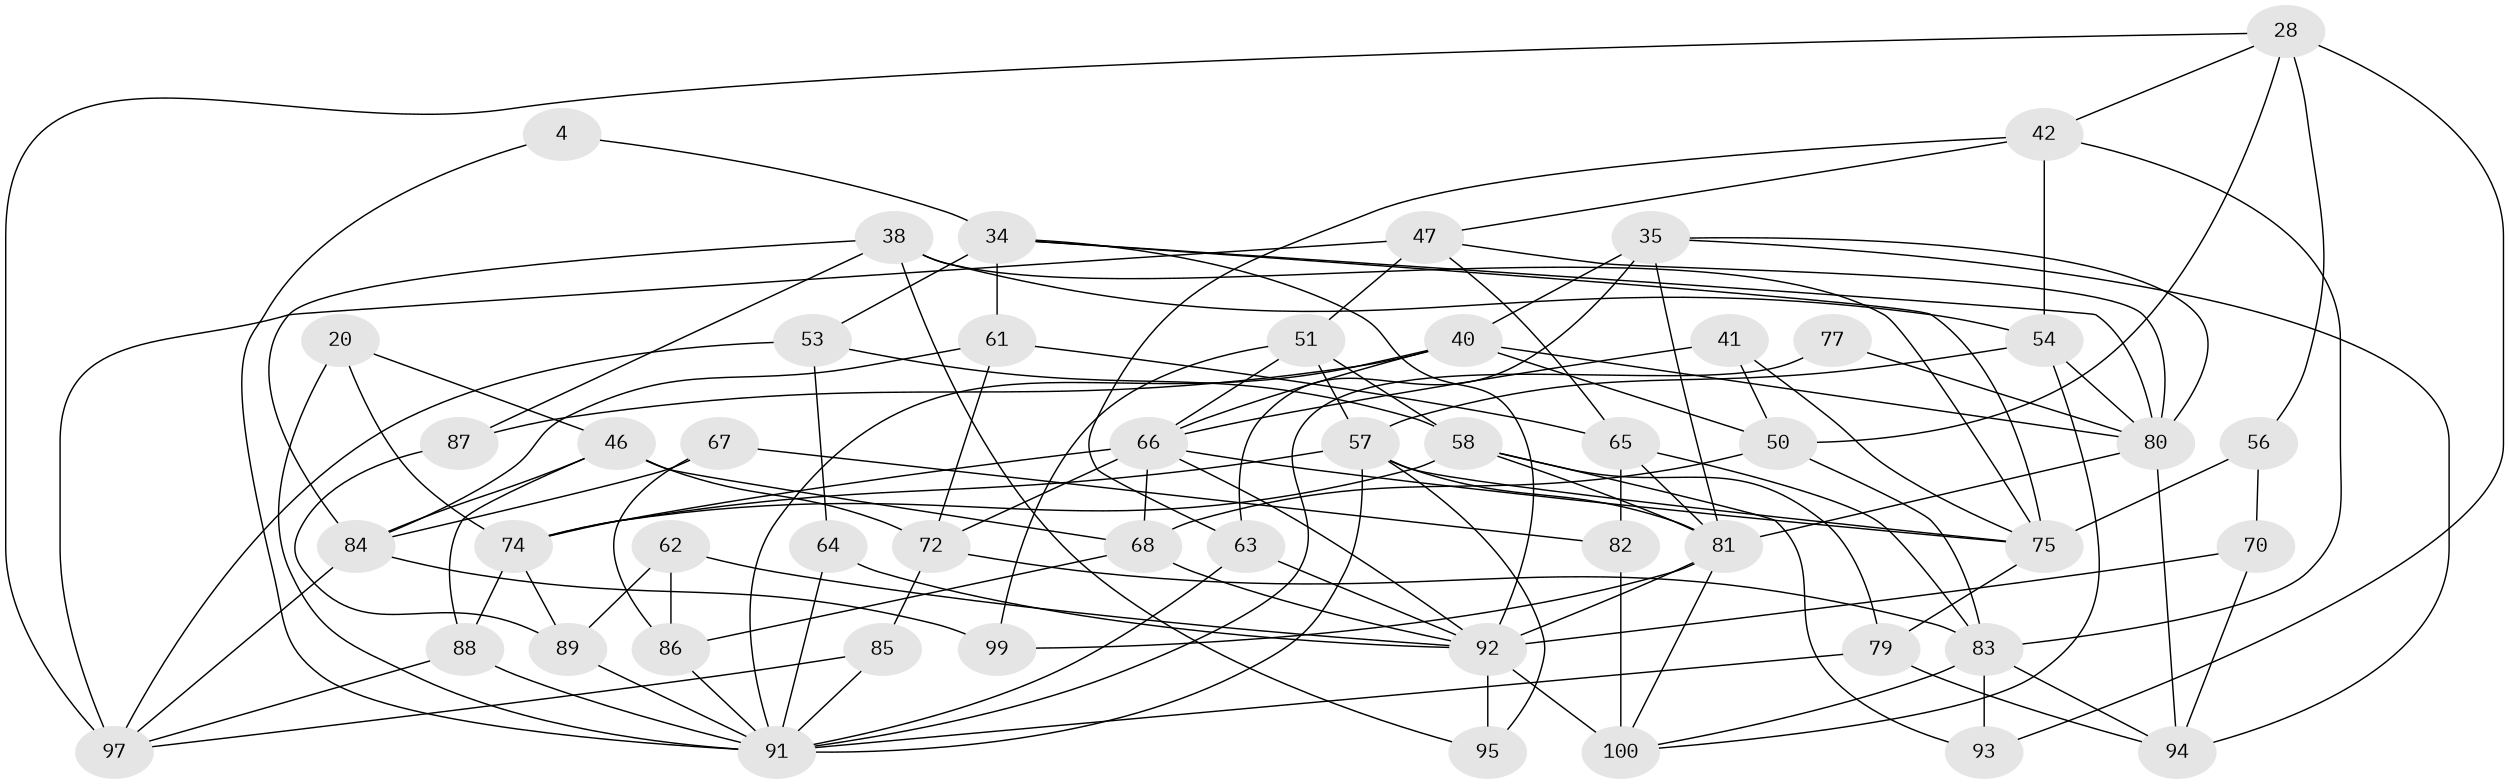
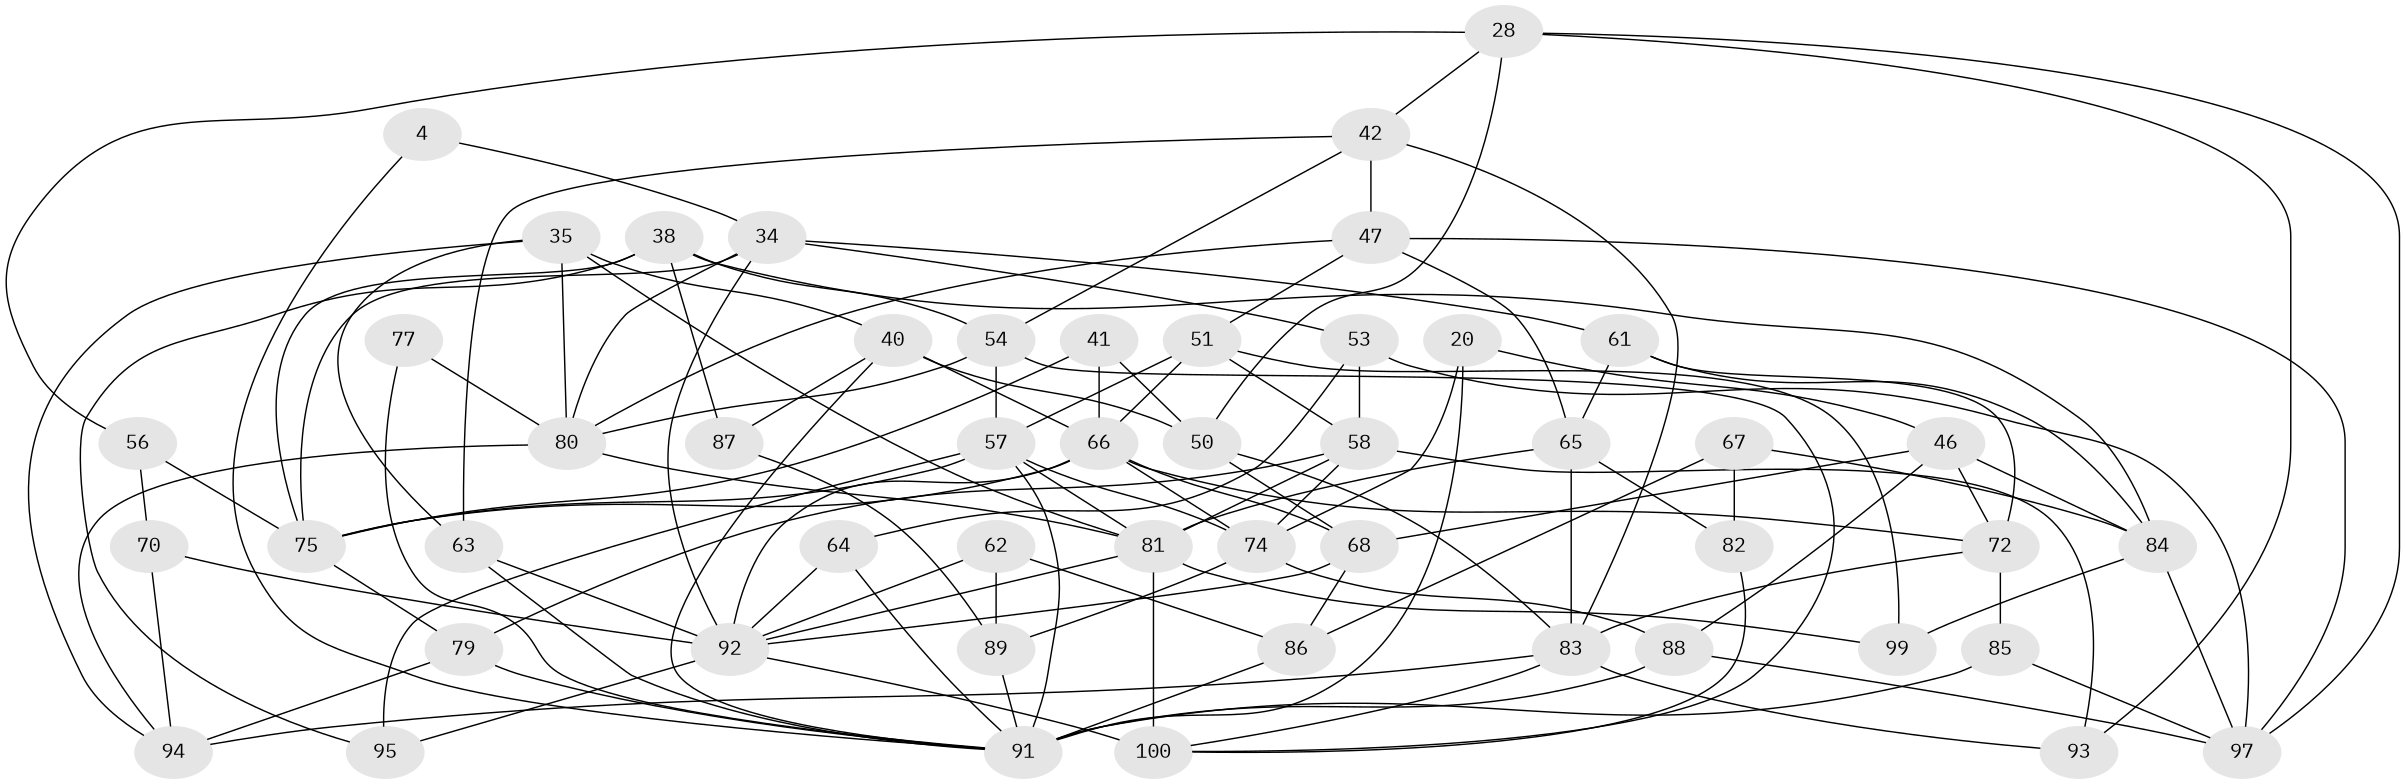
(1825, 394) -> none
